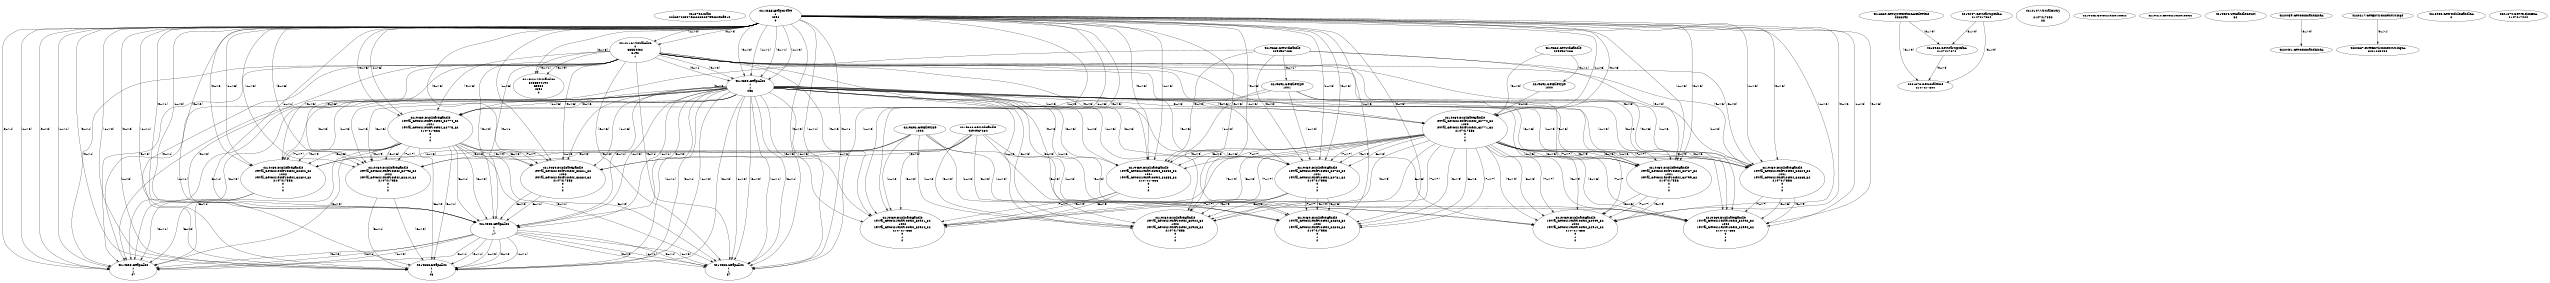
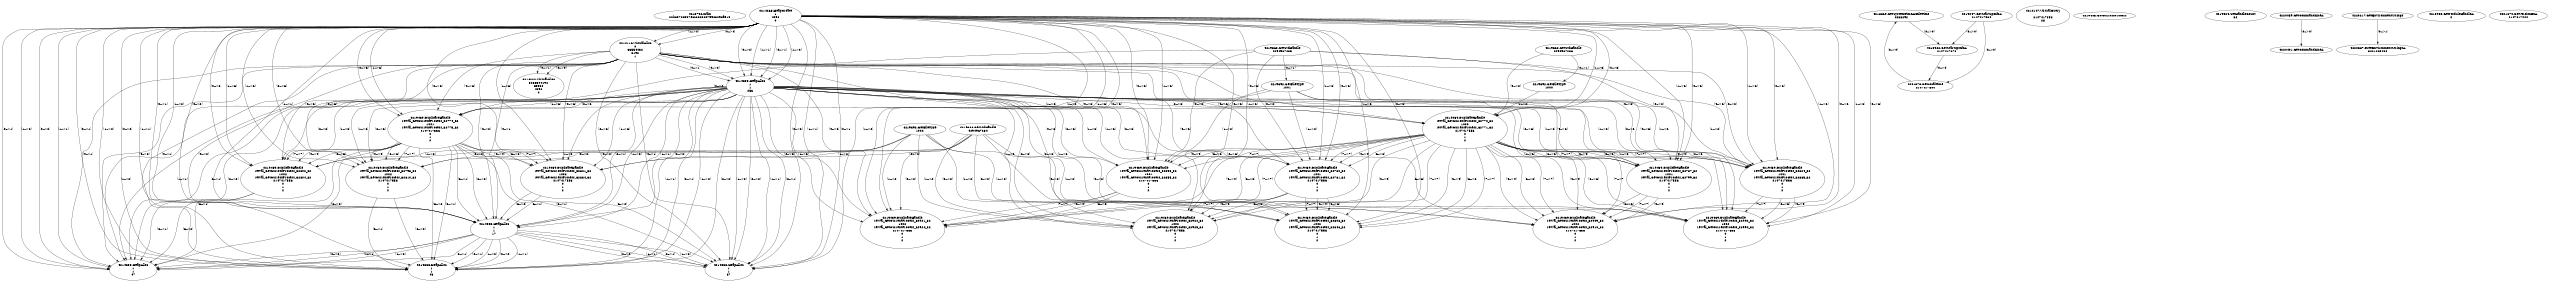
(2170, 16) -> none
(635, 31) -> none
(1900, 53) -> (1885, 57)
